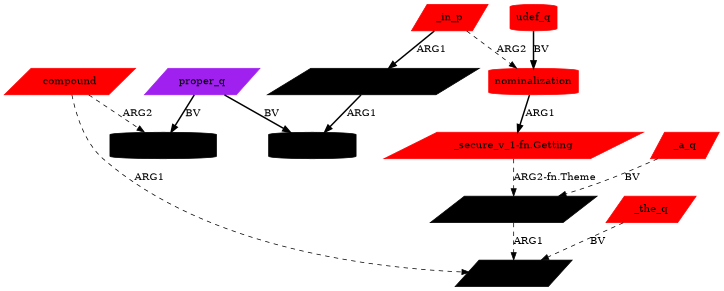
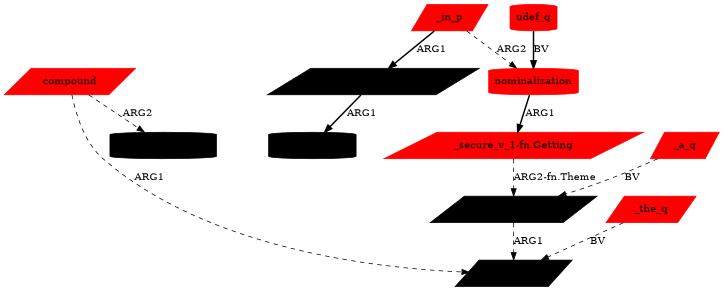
(202, 82) -> none
